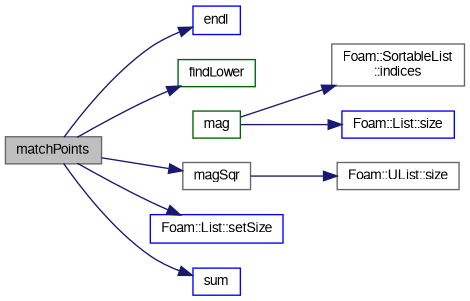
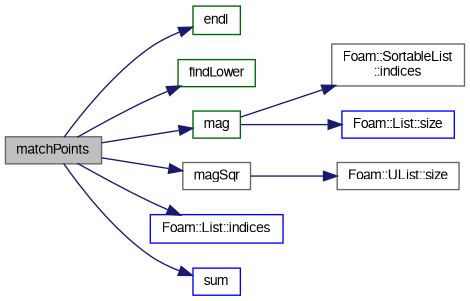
(217, 20) -> (217, 20)
none -> (140, 137)
(217, 229) -> (217, 229)
